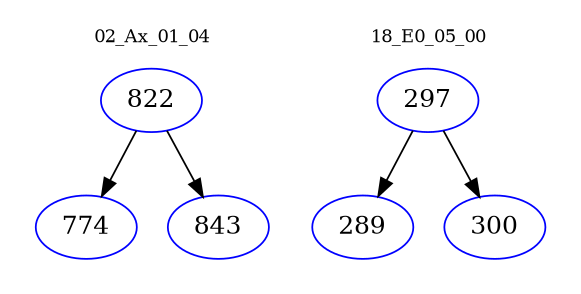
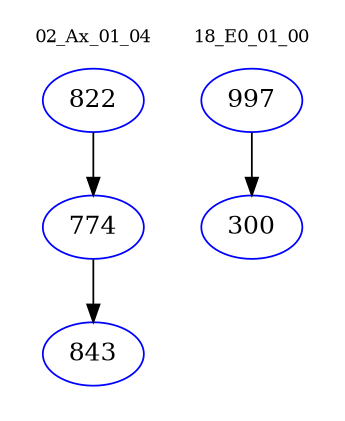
(429, 38) -> (252, 38)
(428, 100) -> (252, 100)
(181, 156) -> (93, 282)
(363, 227) -> none
